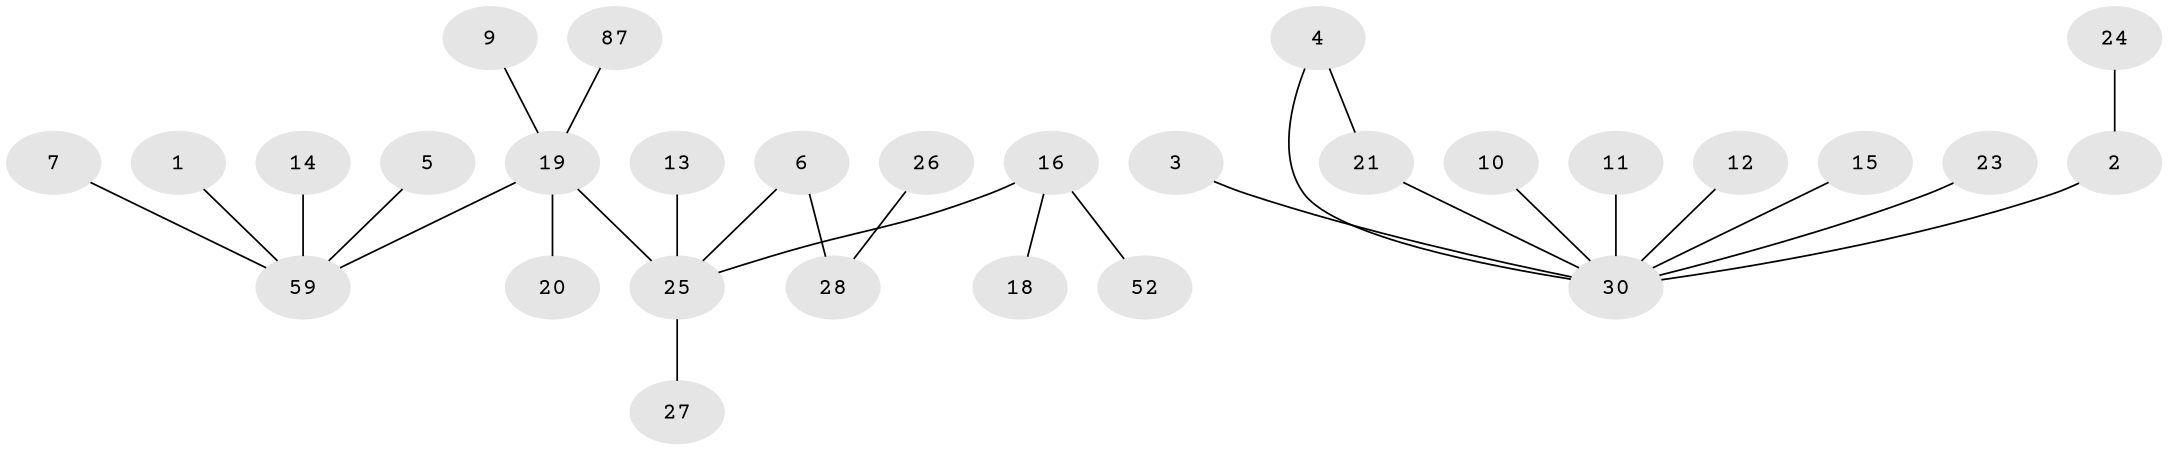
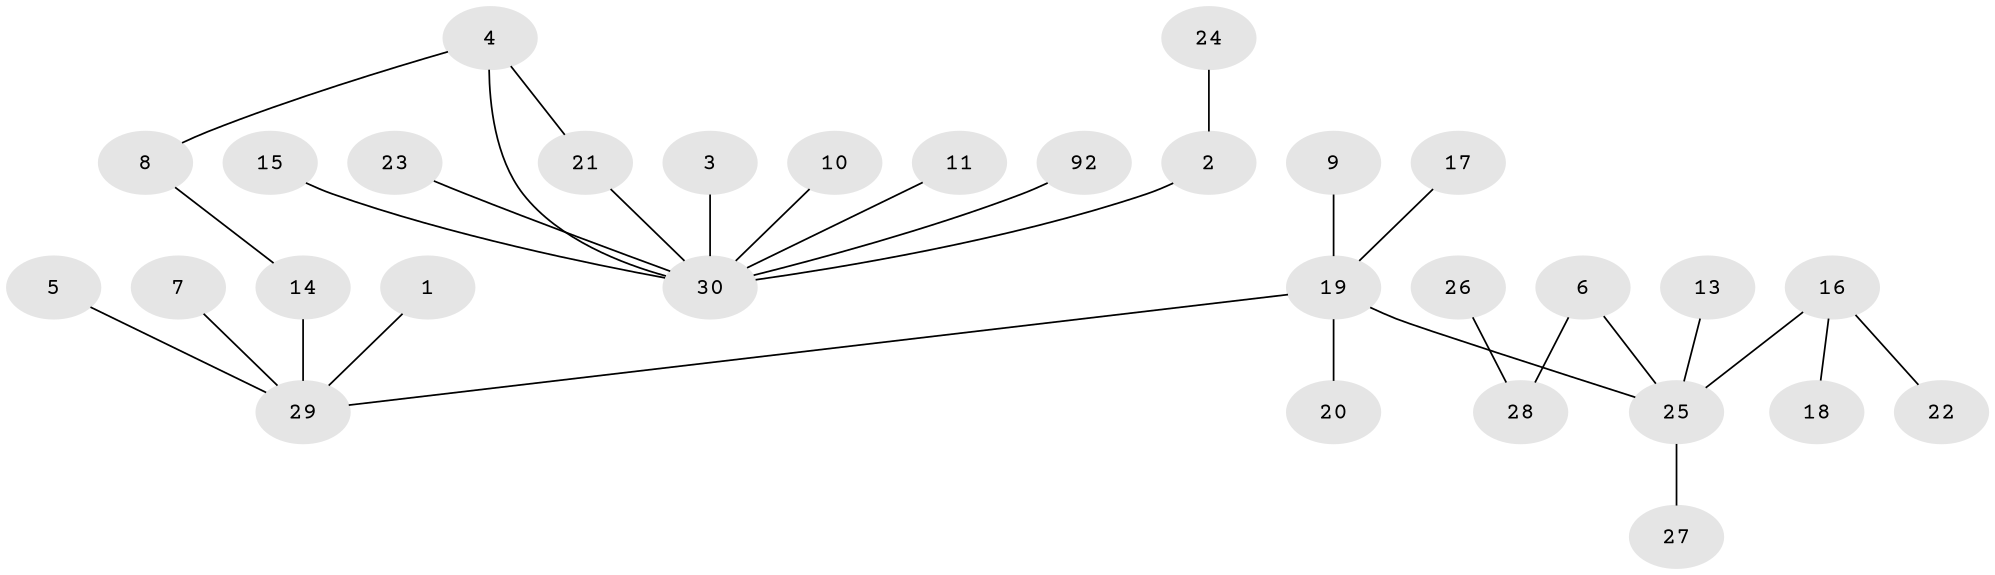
(615, 38) -> (1458, 163)
none -> (145, 163)
(1741, 163) -> (1084, 163)
(303, 288) -> (303, 412)
(1145, 288) -> (1942, 412)
